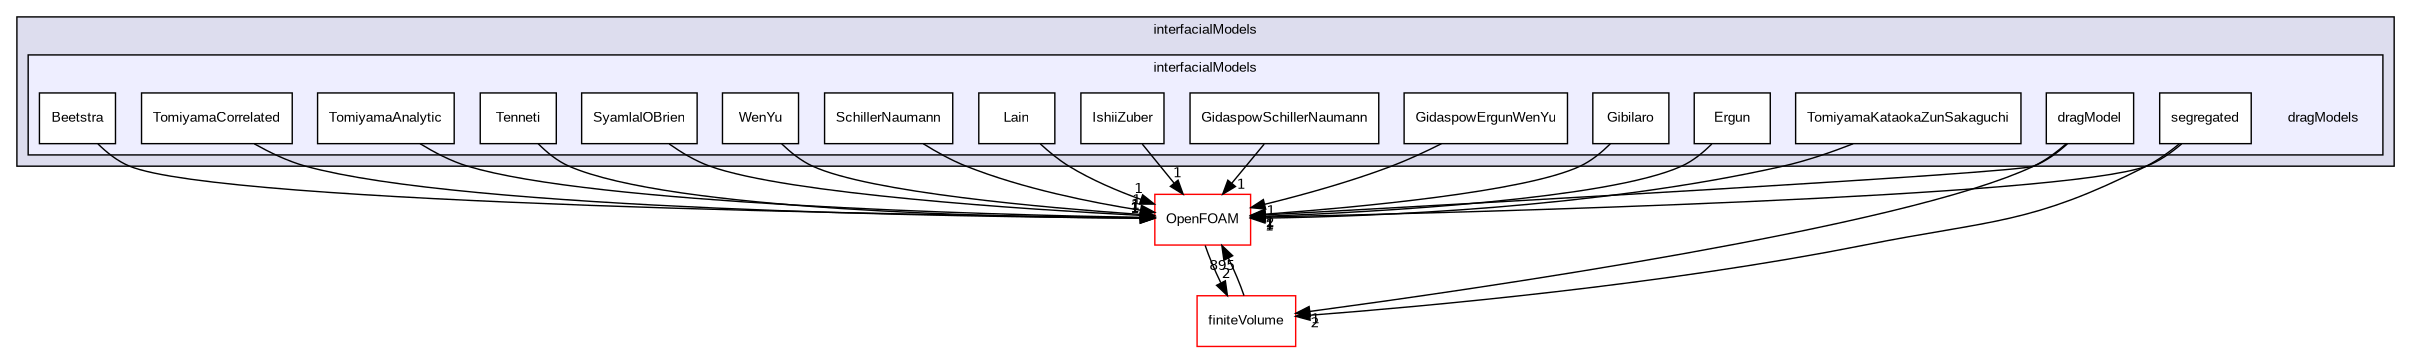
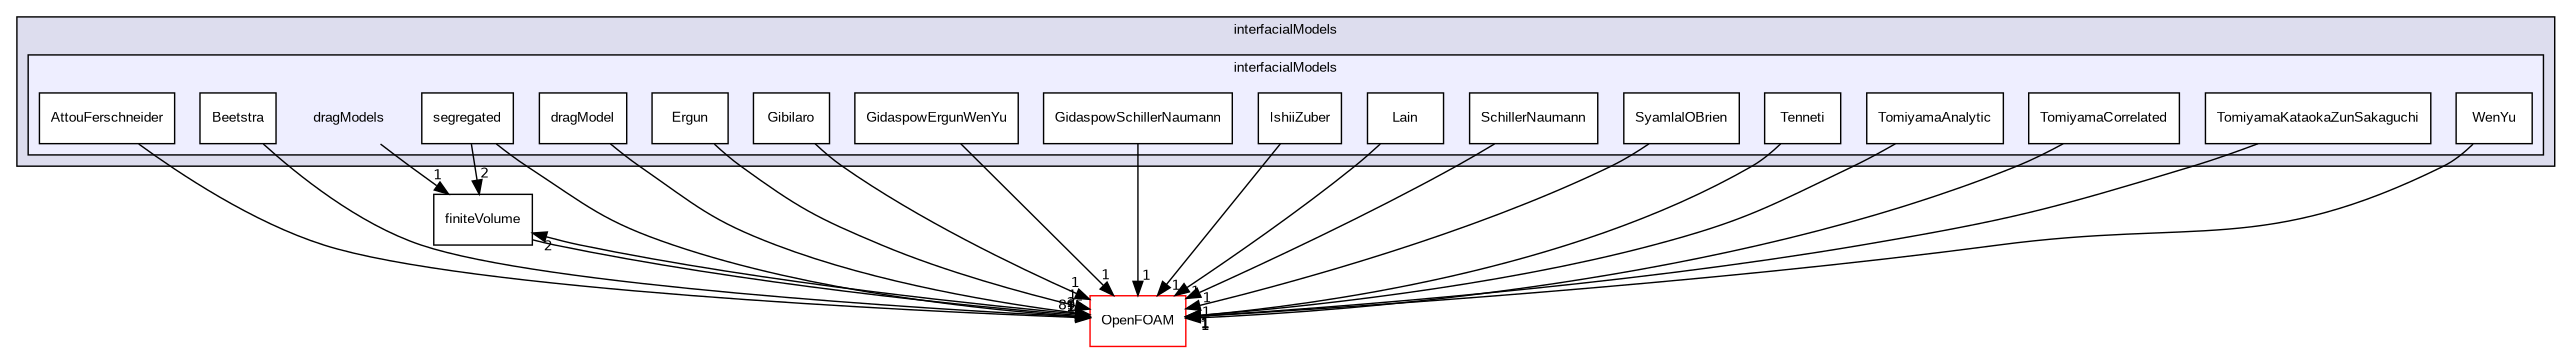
none -> (107, 118)
(1695, 252) -> (423, 175)
(1246, 321) -> (483, 220)
